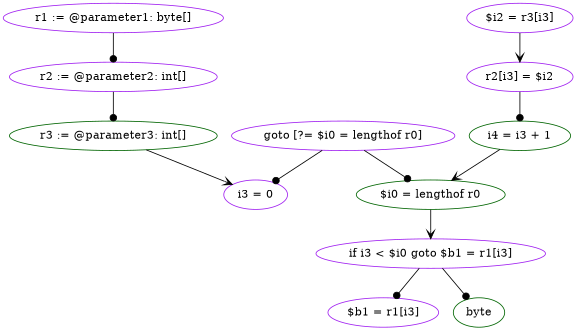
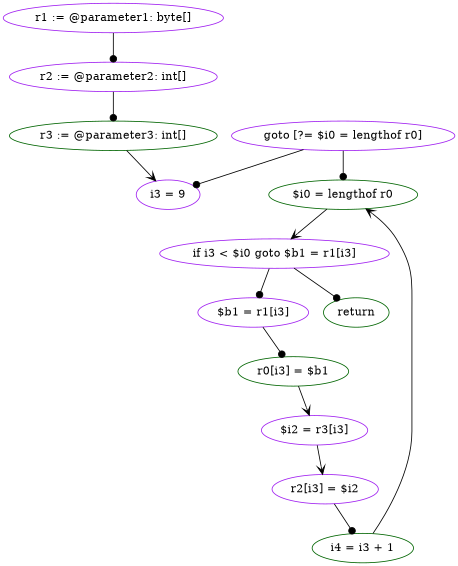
(256, 195) -> (168, 195)
(479, 312) -> (356, 312)
none -> (293, 371)
